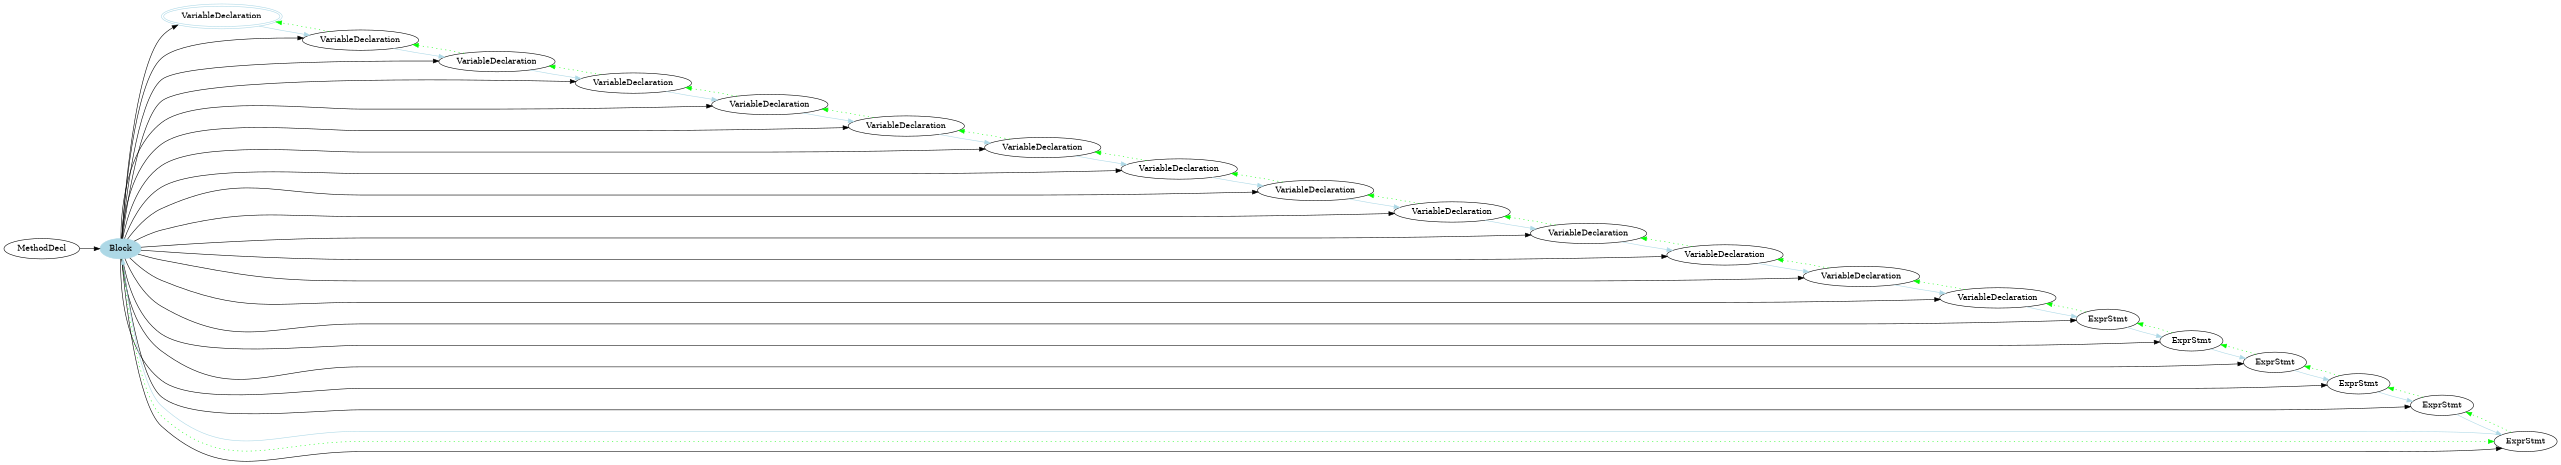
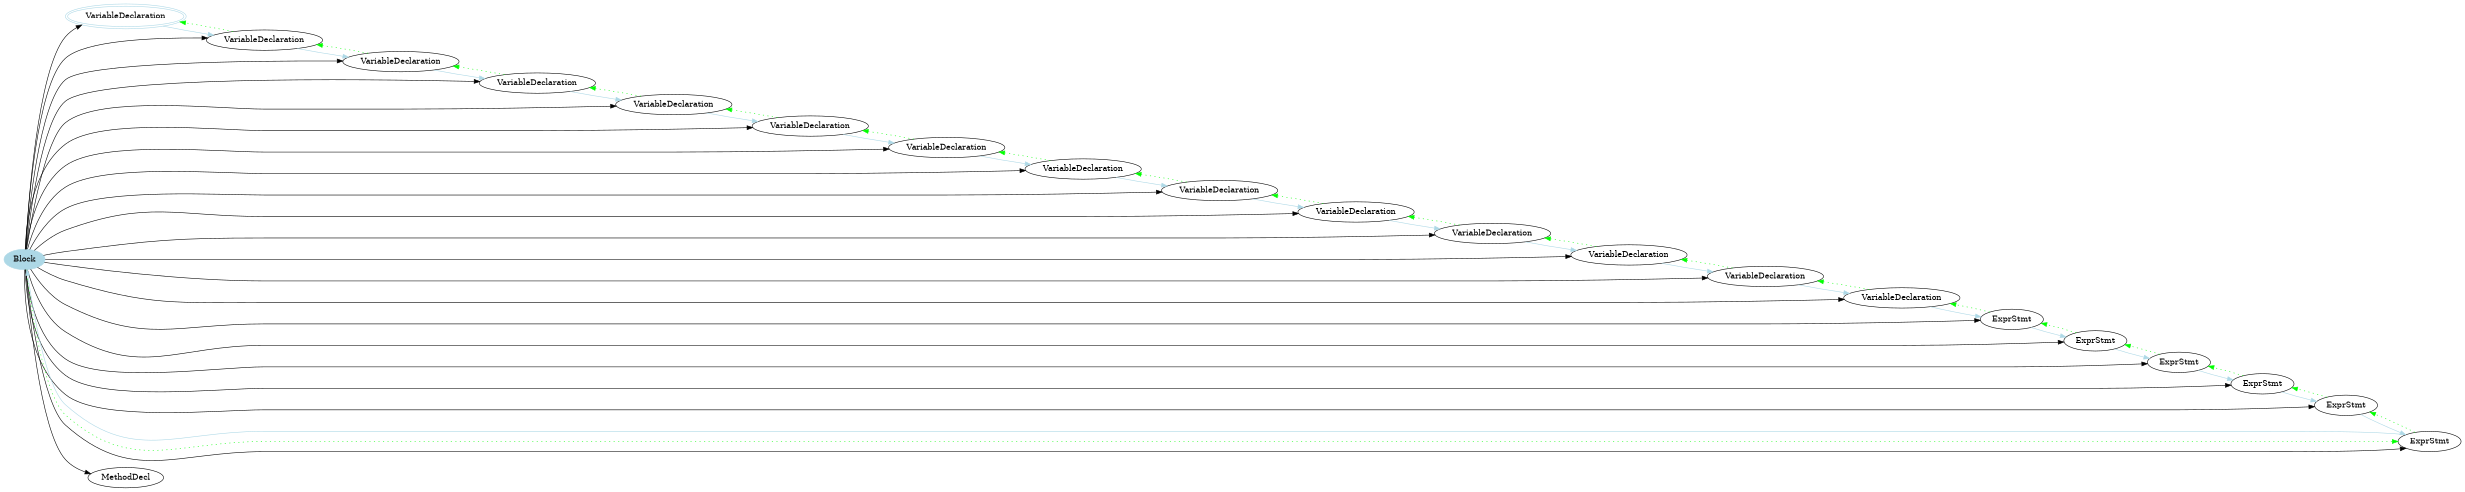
(87, 249) -> (39, 379)
